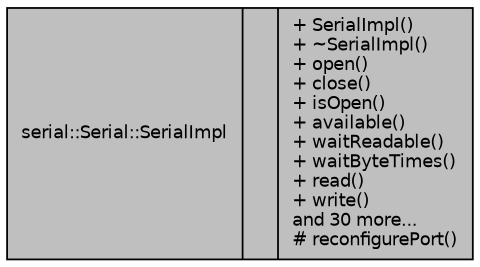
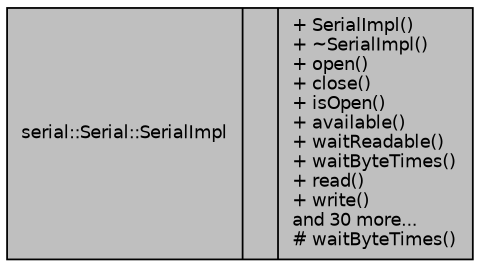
(375, 240) -> (375, 240)
